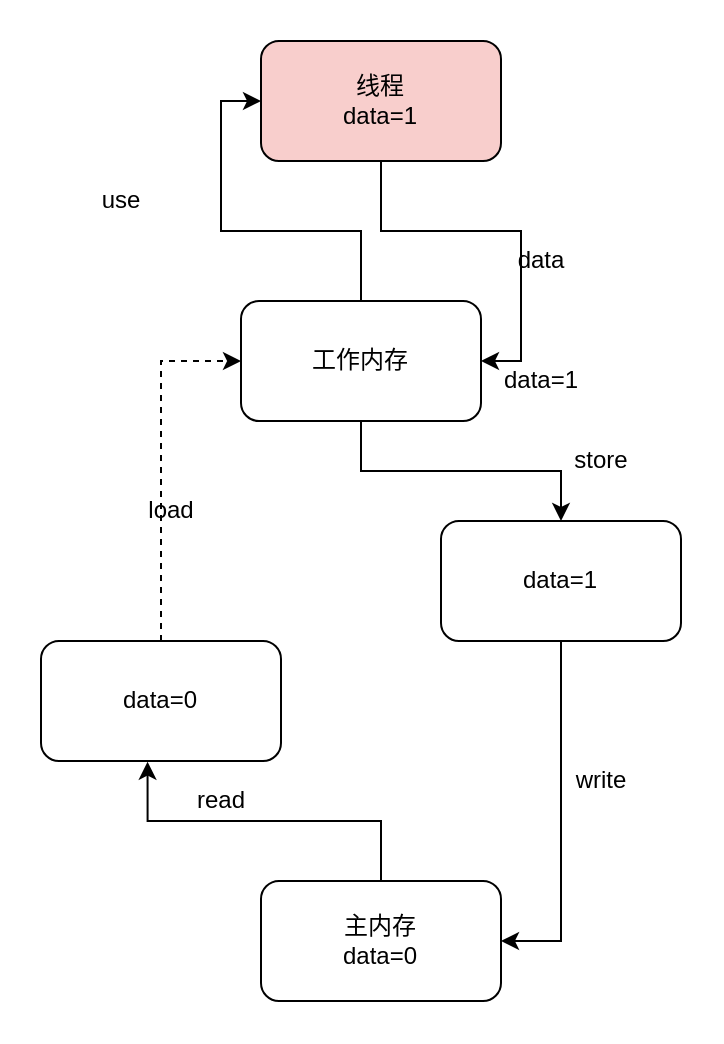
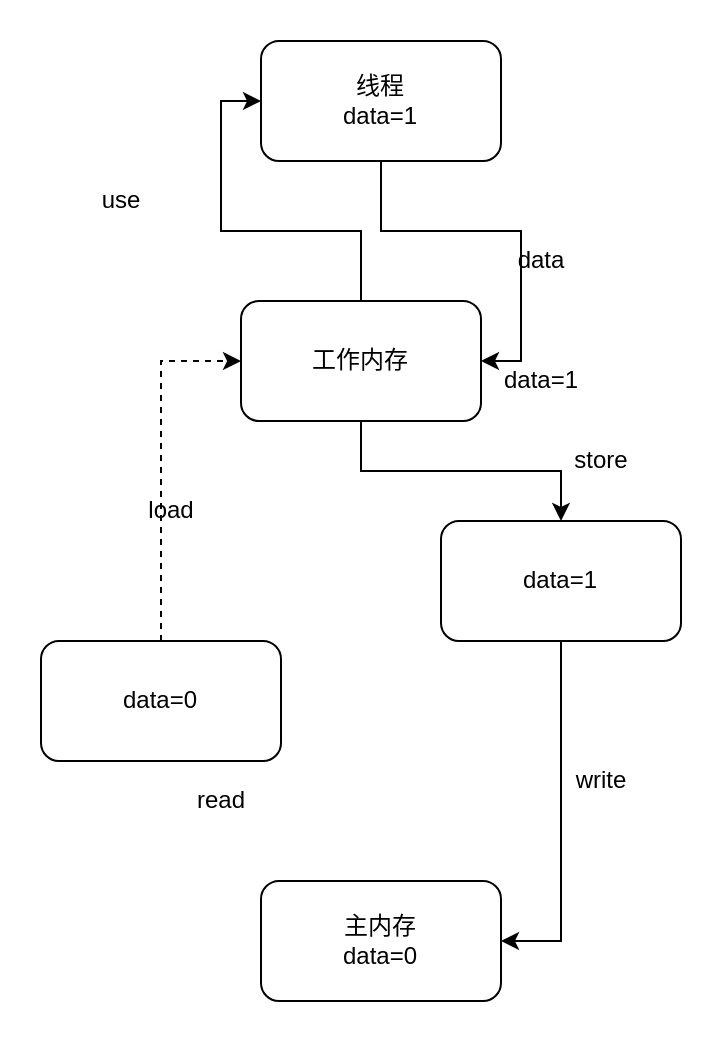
(381, 101) -> (381, 101)
(272, 821) -> none
